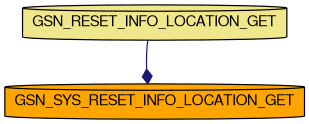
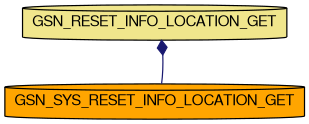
(147, 55) -> (163, 69)
